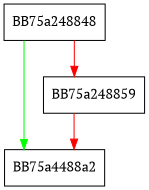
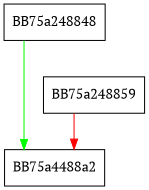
(74, 53) -> none
